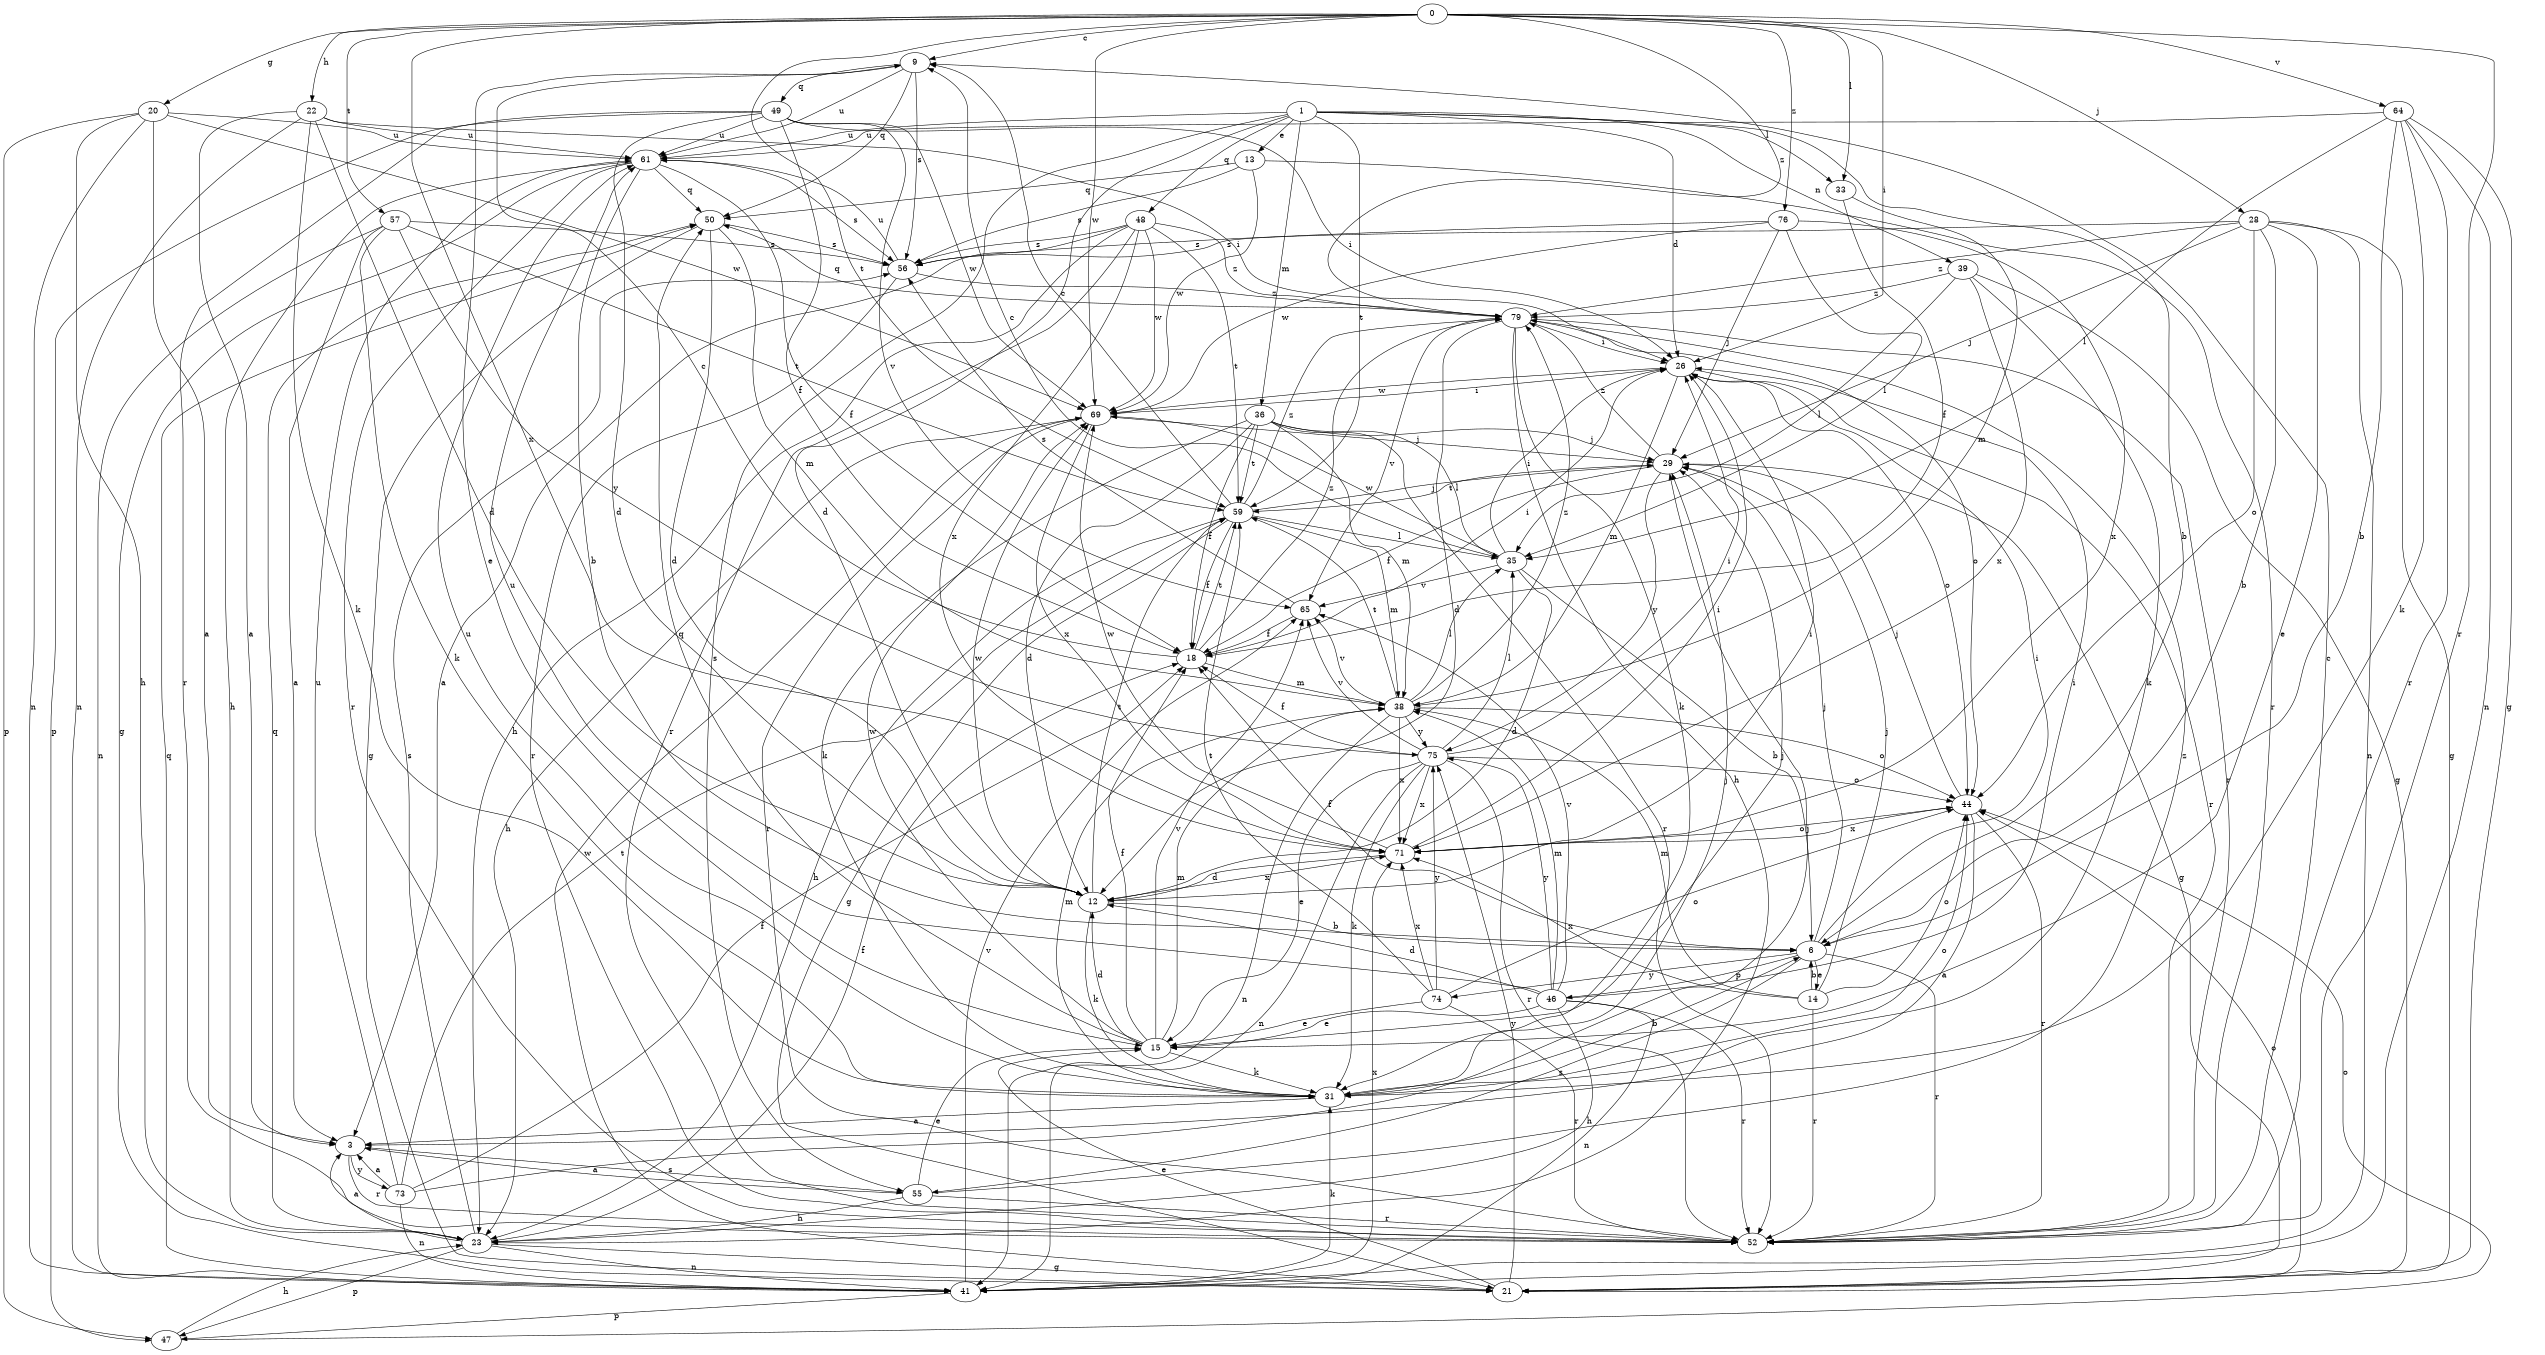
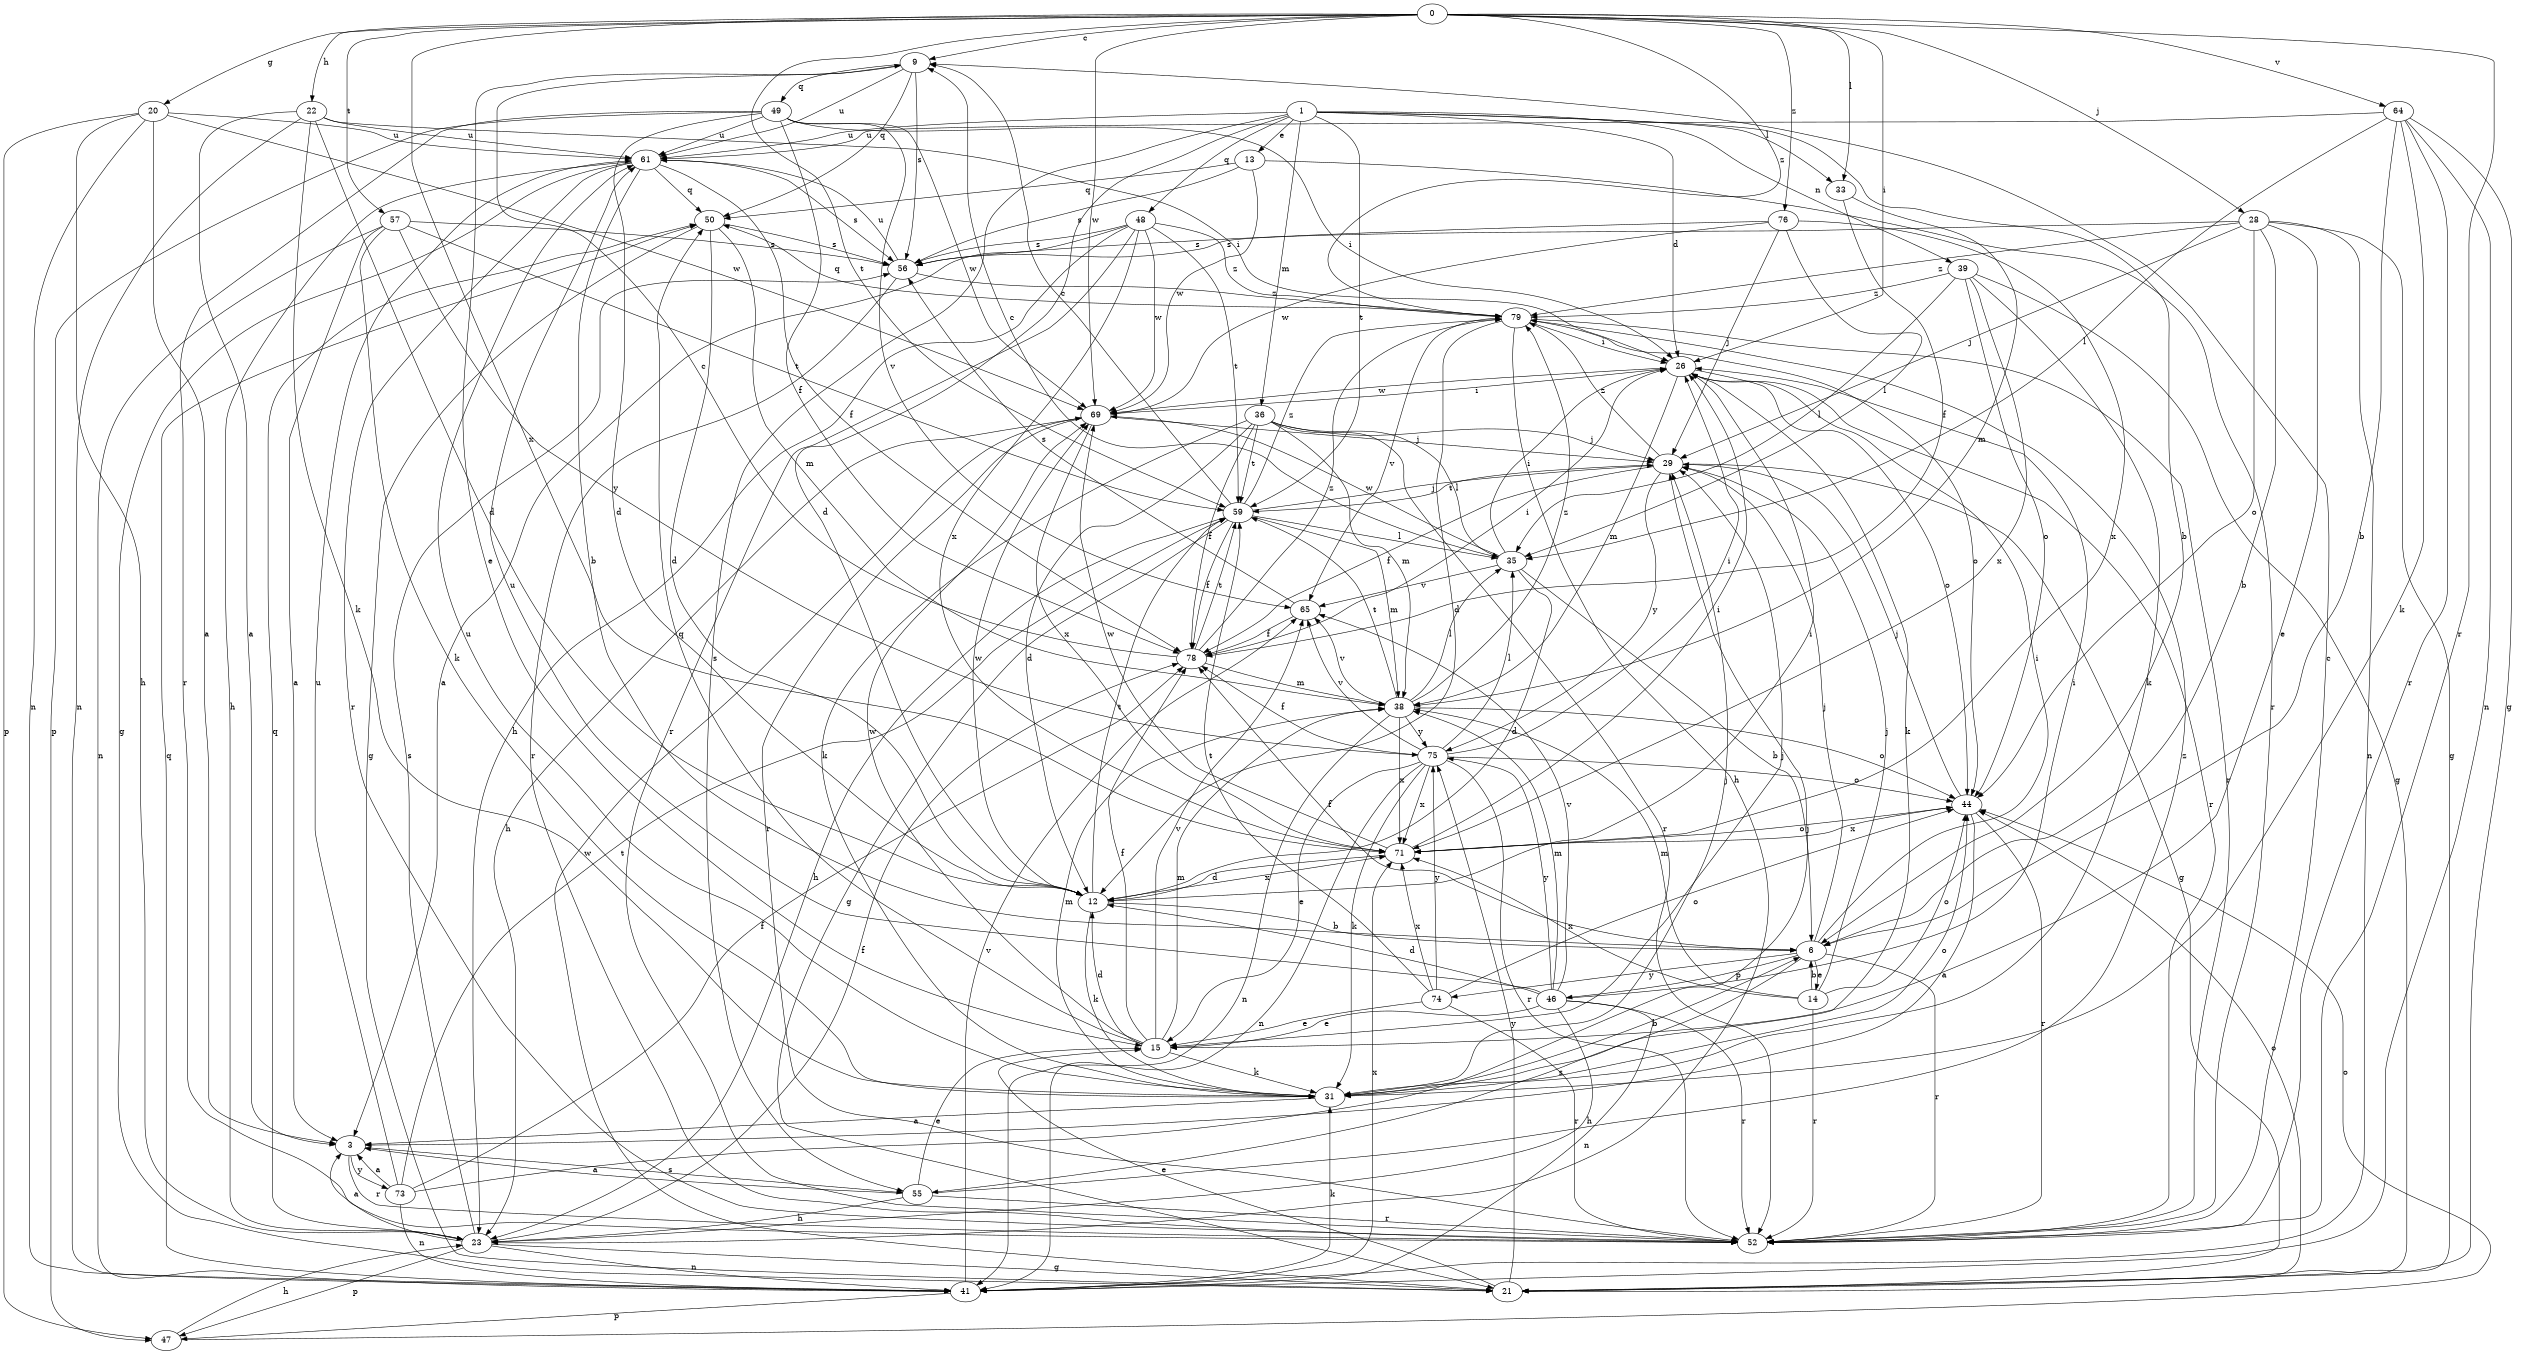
none -> (2043, 535)
(1192, 659) -> (1192, 659)
(1686, 758) -> (1902, 904)
